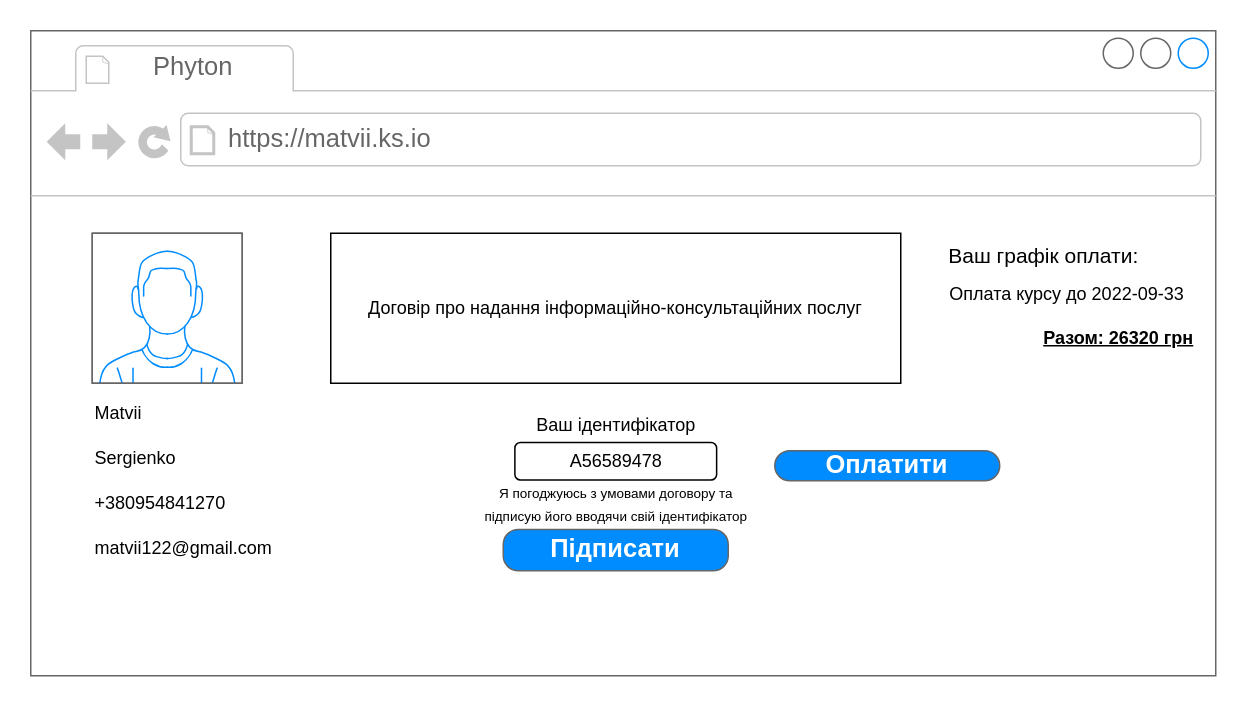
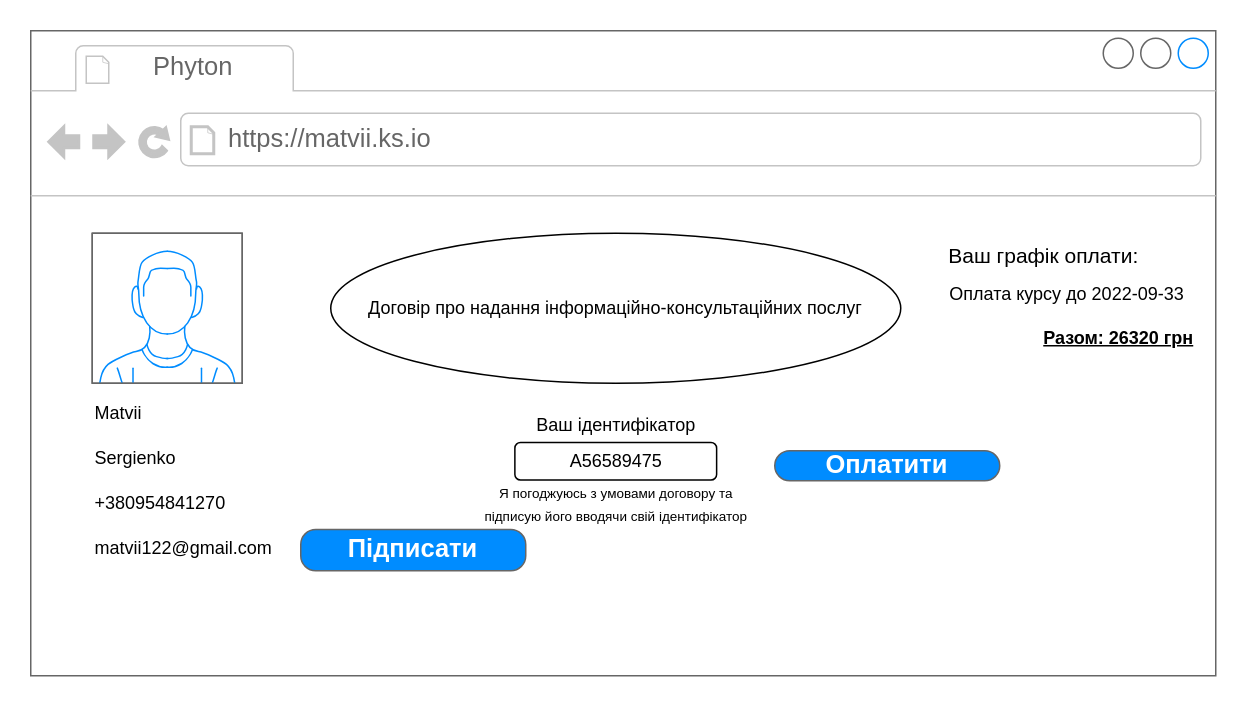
(616, 308) -> (616, 308)
(617, 461) -> (617, 461)
(616, 550) -> (413, 550)
